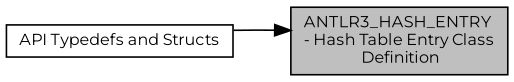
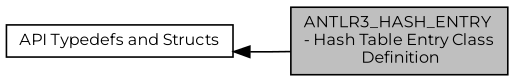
(254, 30) -> (270, 52)
